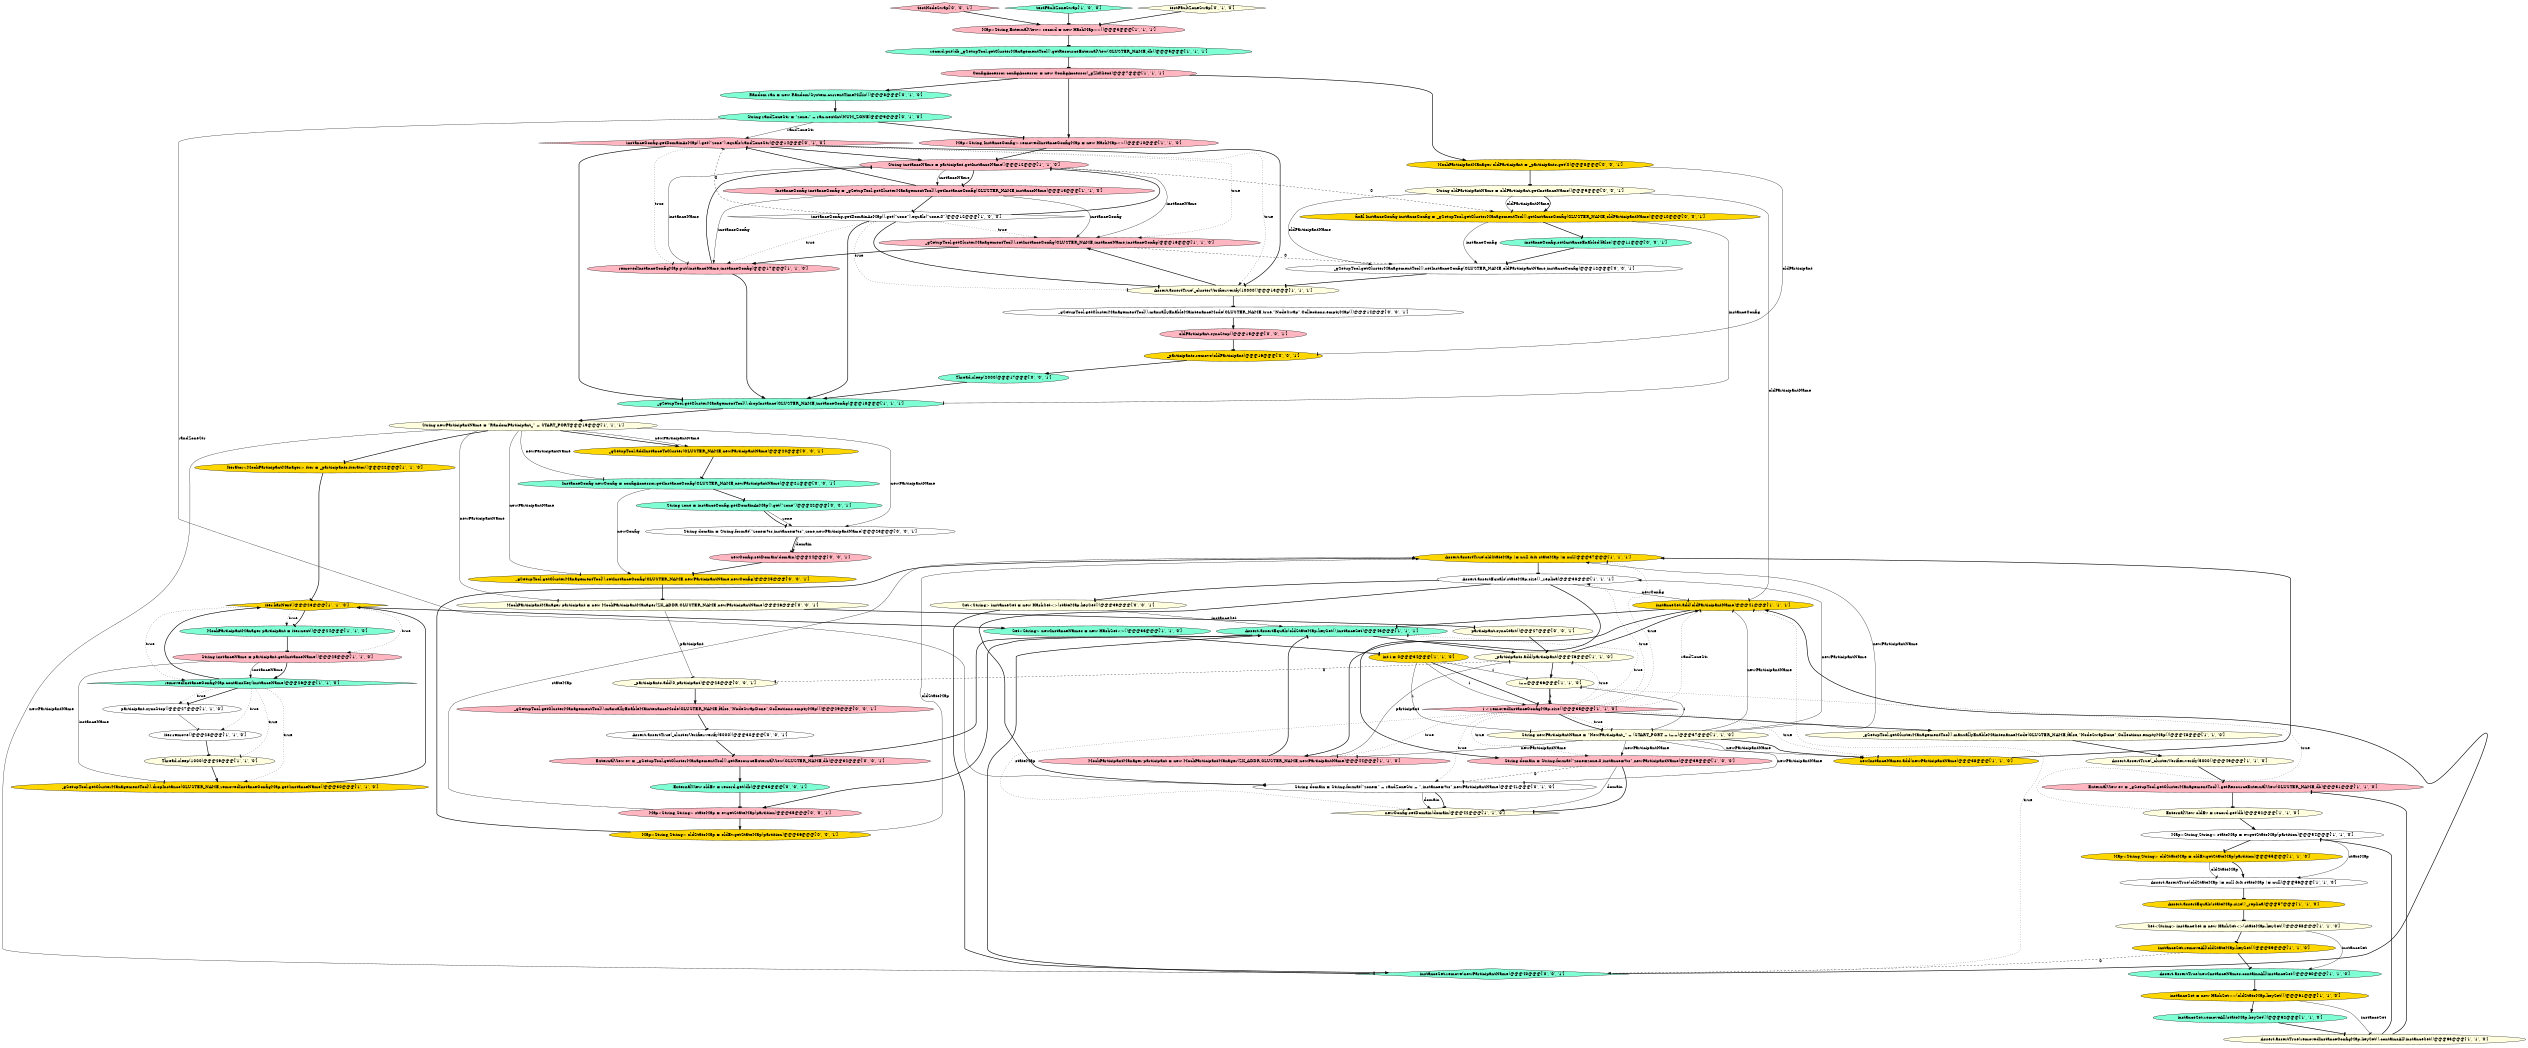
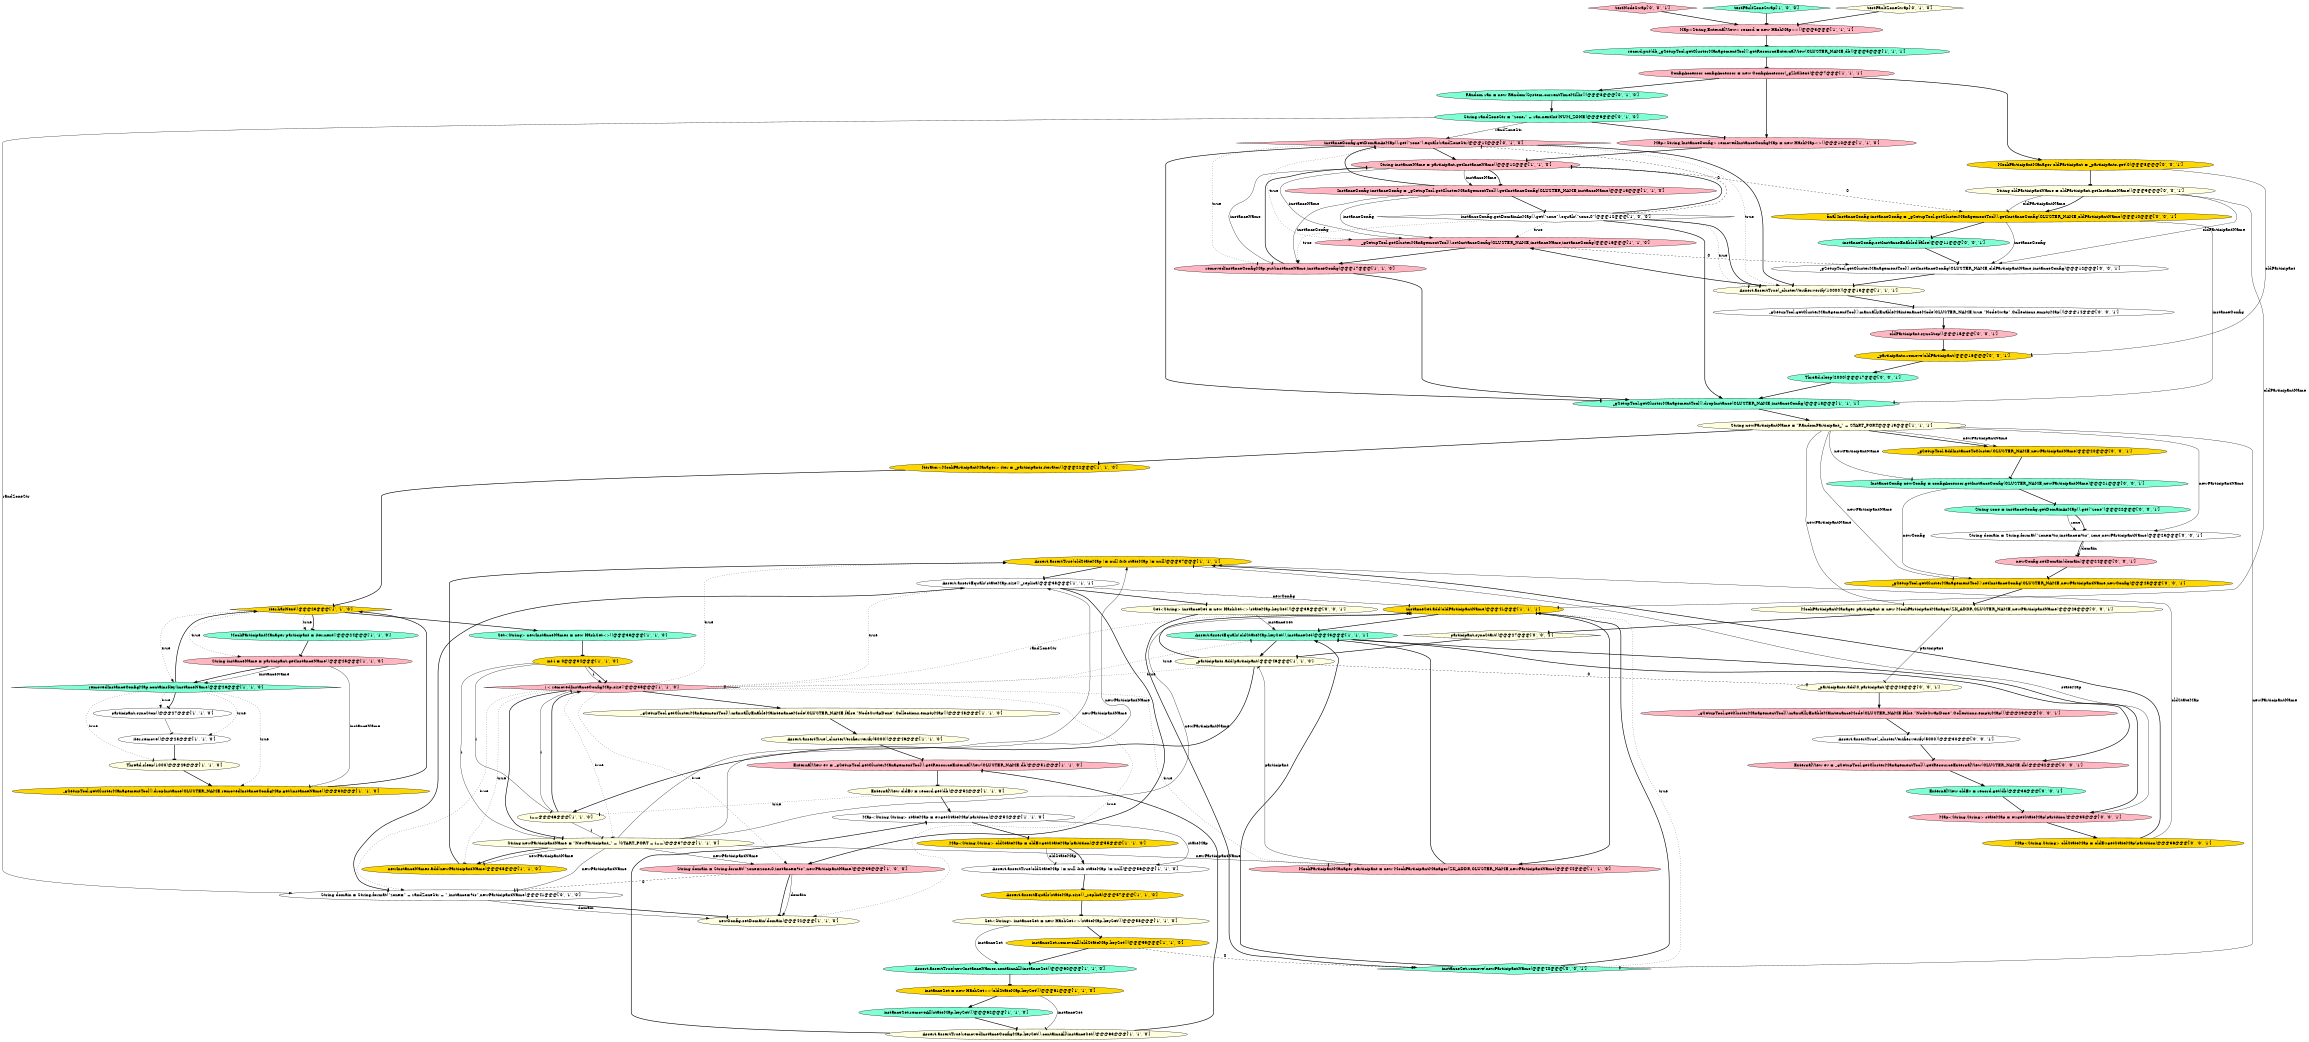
(1523, 631) -> (1502, 635)
(1599, 684) -> (1068, 678)
(1025, 761) -> (1112, 804)
(1445, 813) -> (778, 921)
